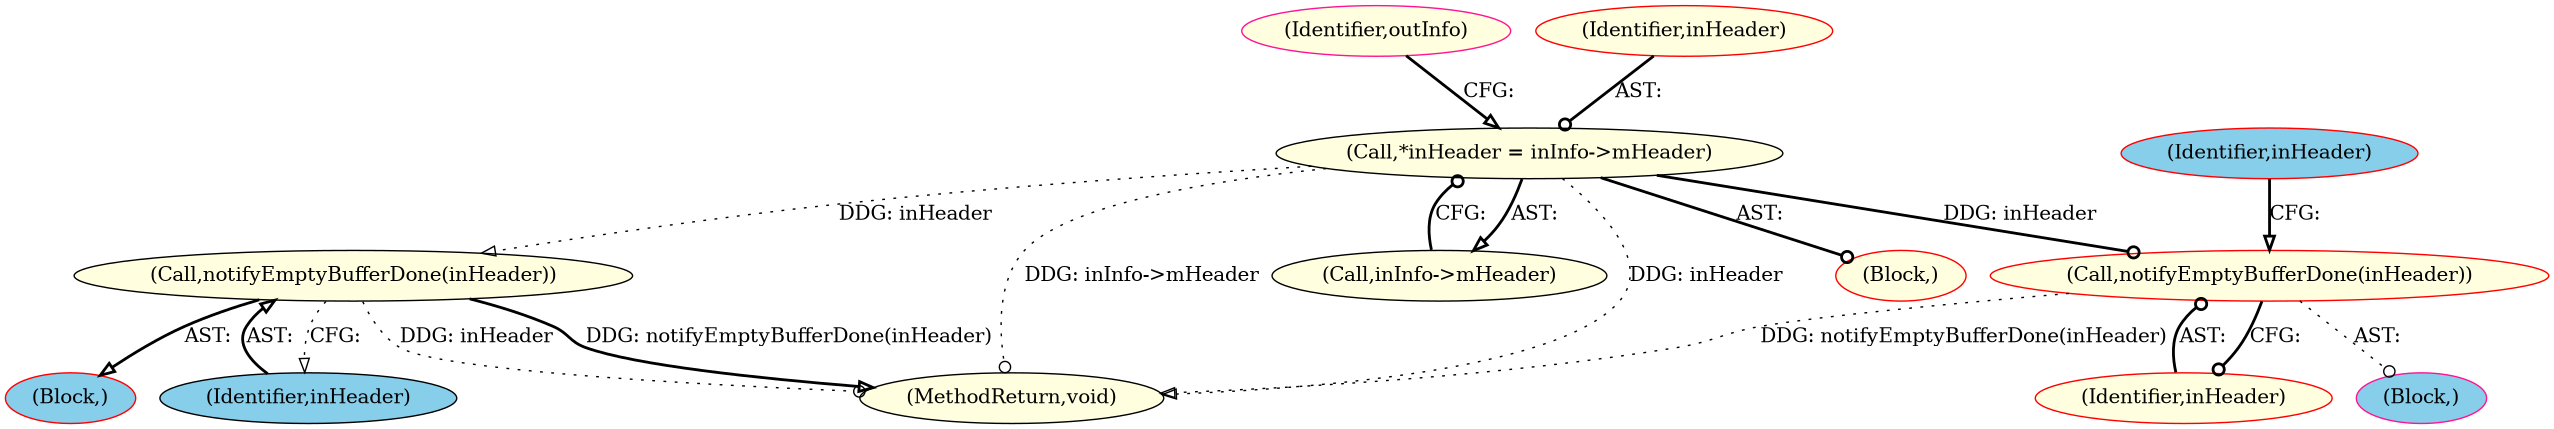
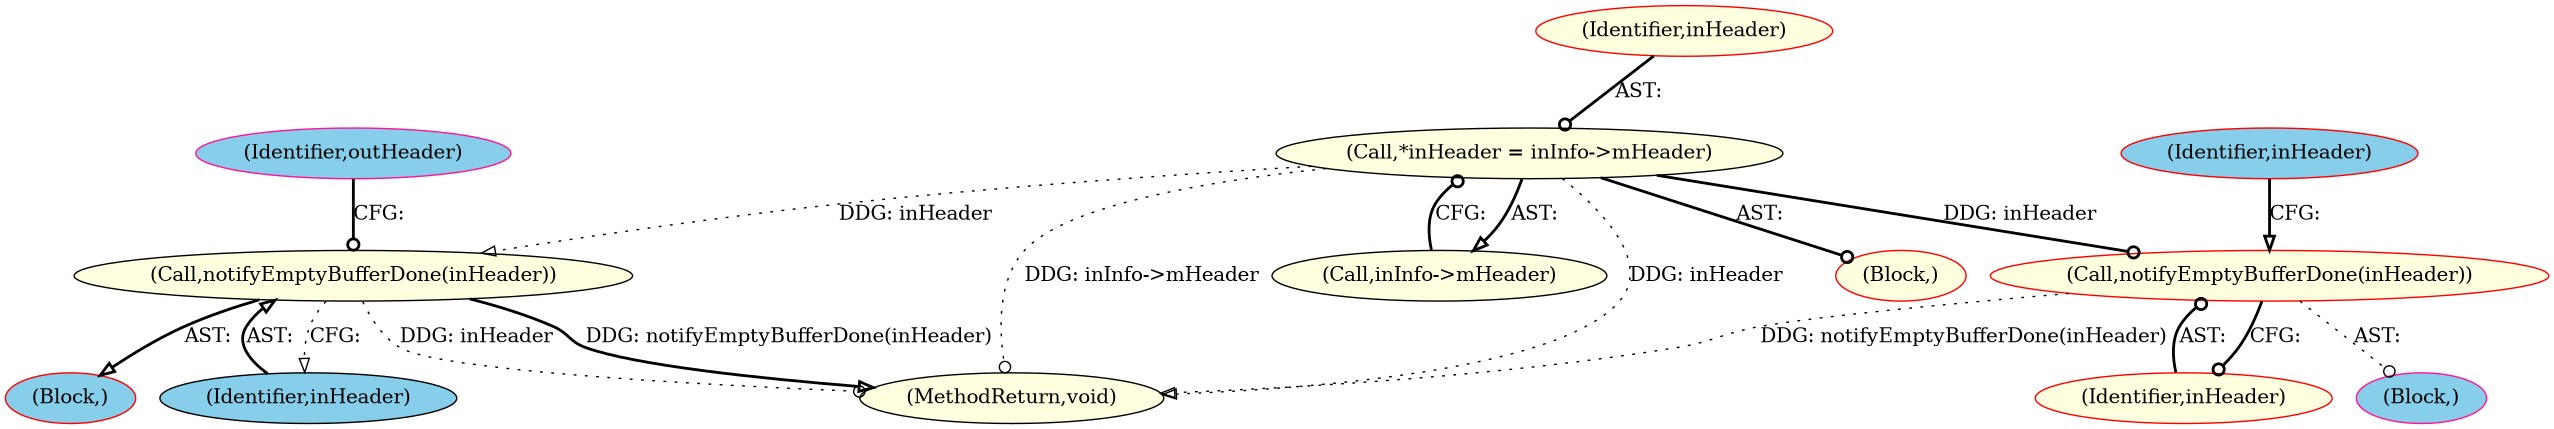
(1376, 31) -> none
none -> (353, 153)
